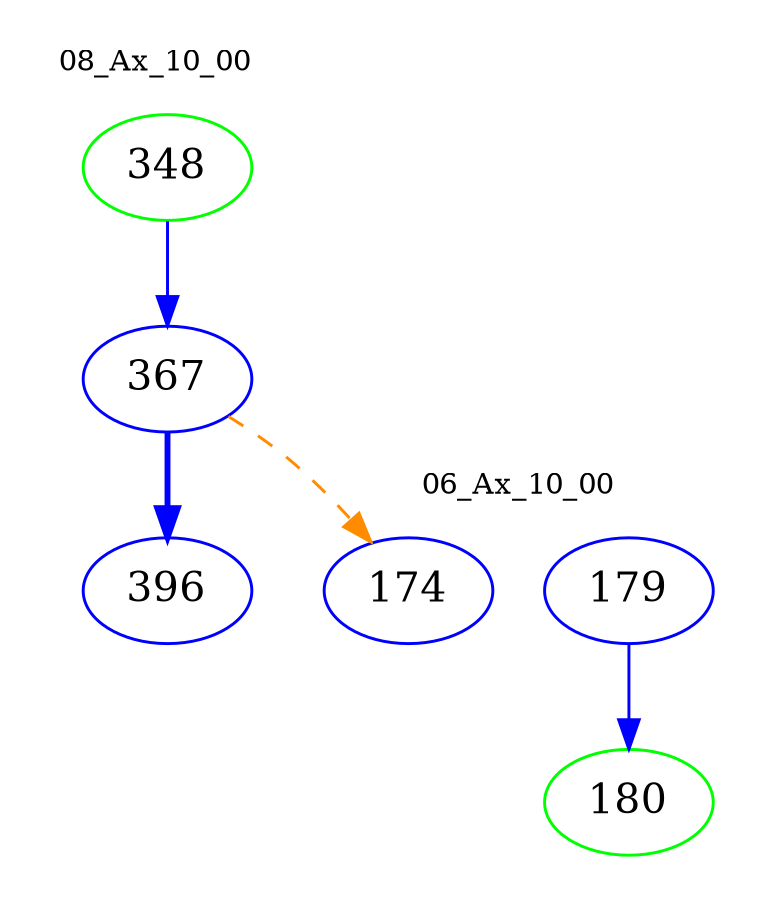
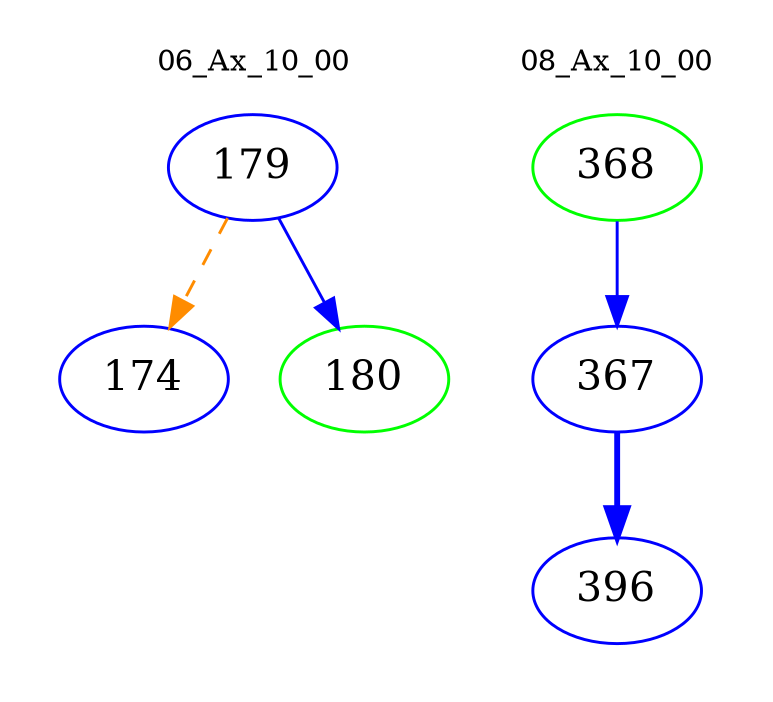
(168, 168) -> (617, 168)
(320, 487) -> (206, 260)
